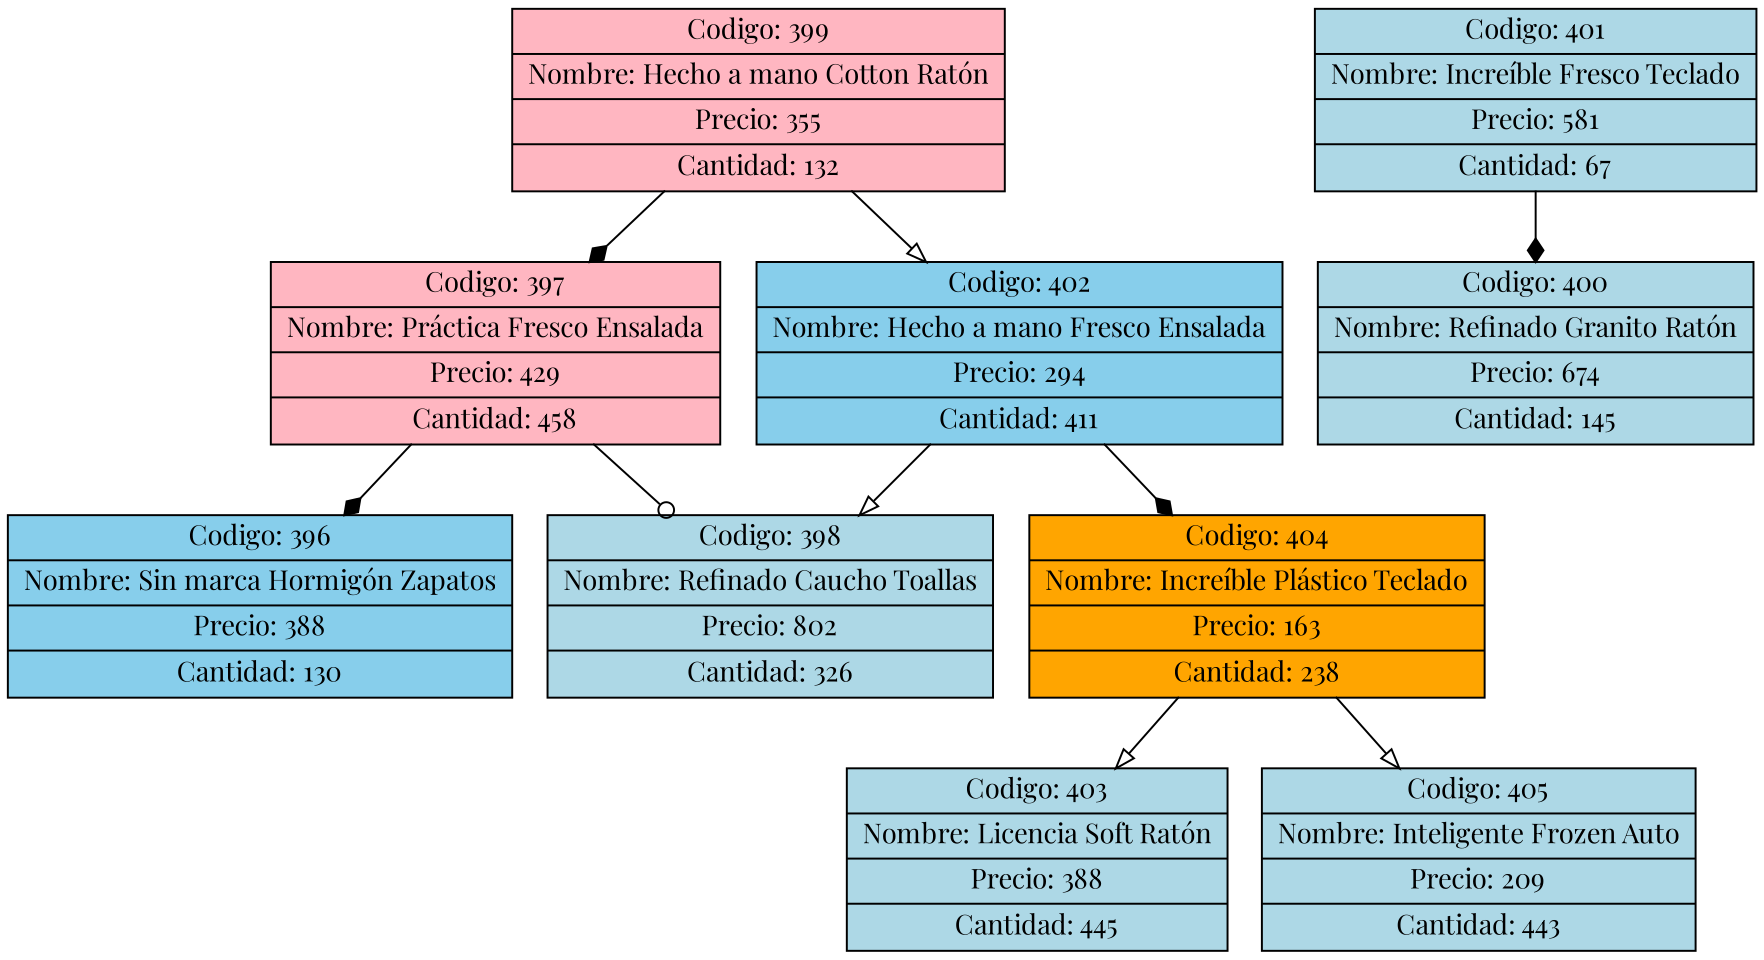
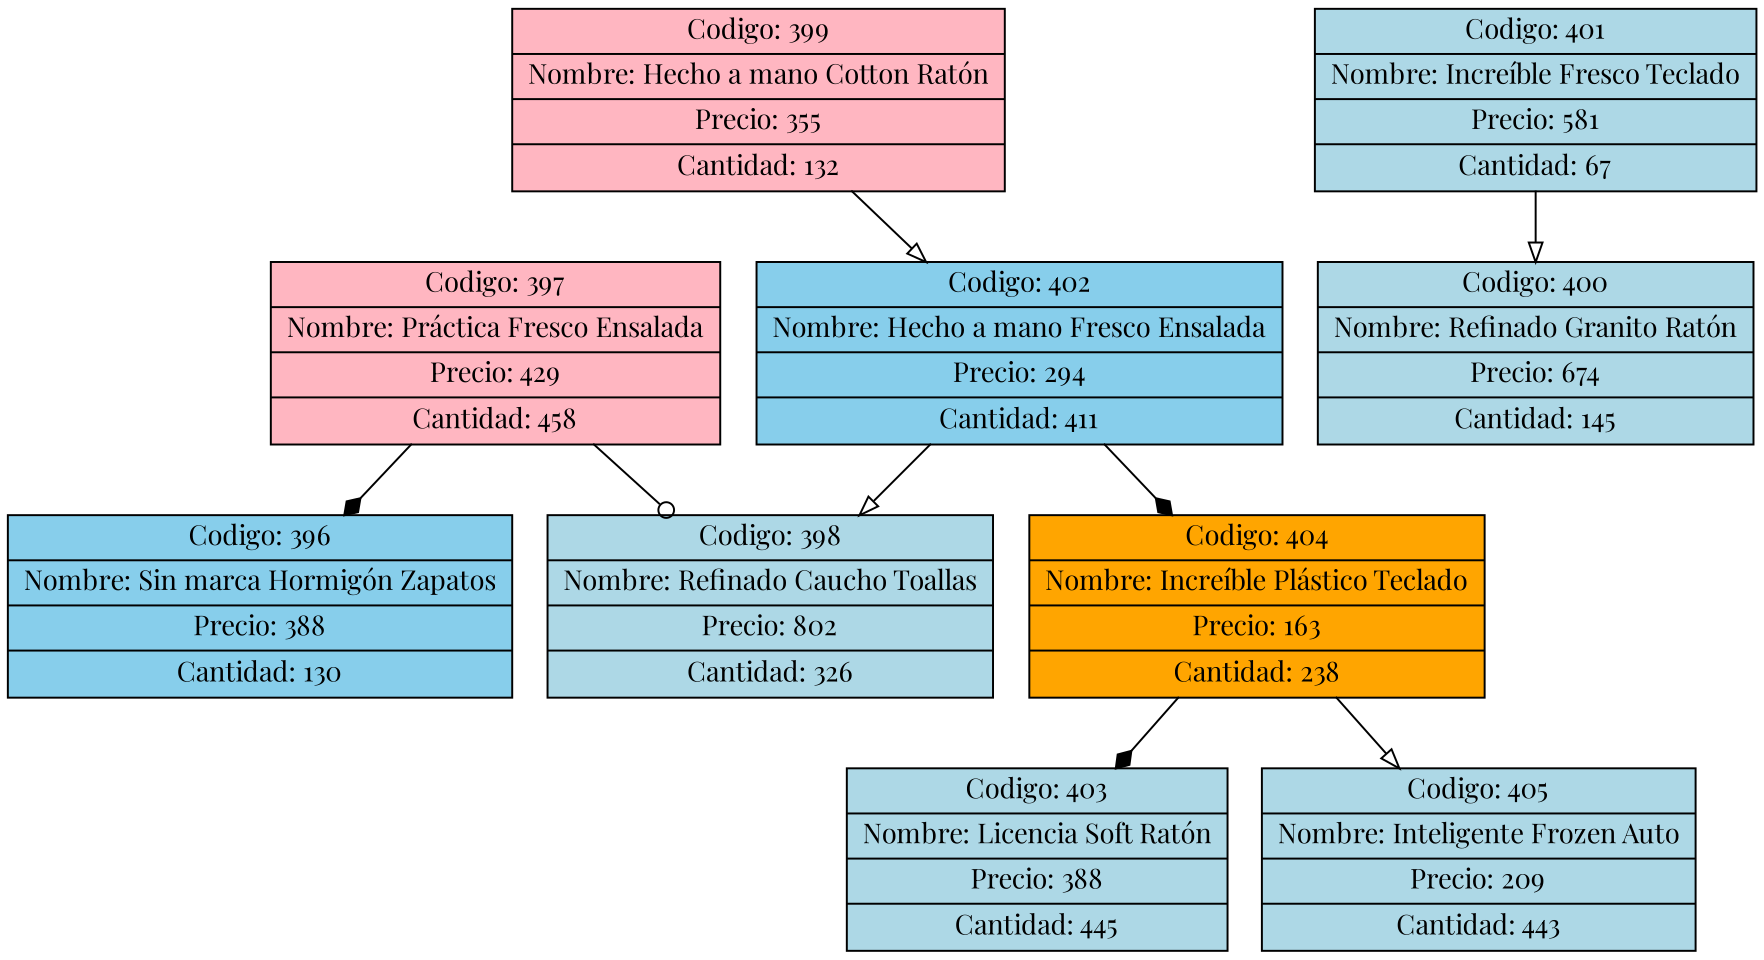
(1536, 216) -> (1536, 216)
(636, 218) -> none
(1154, 725) -> (1154, 725)
